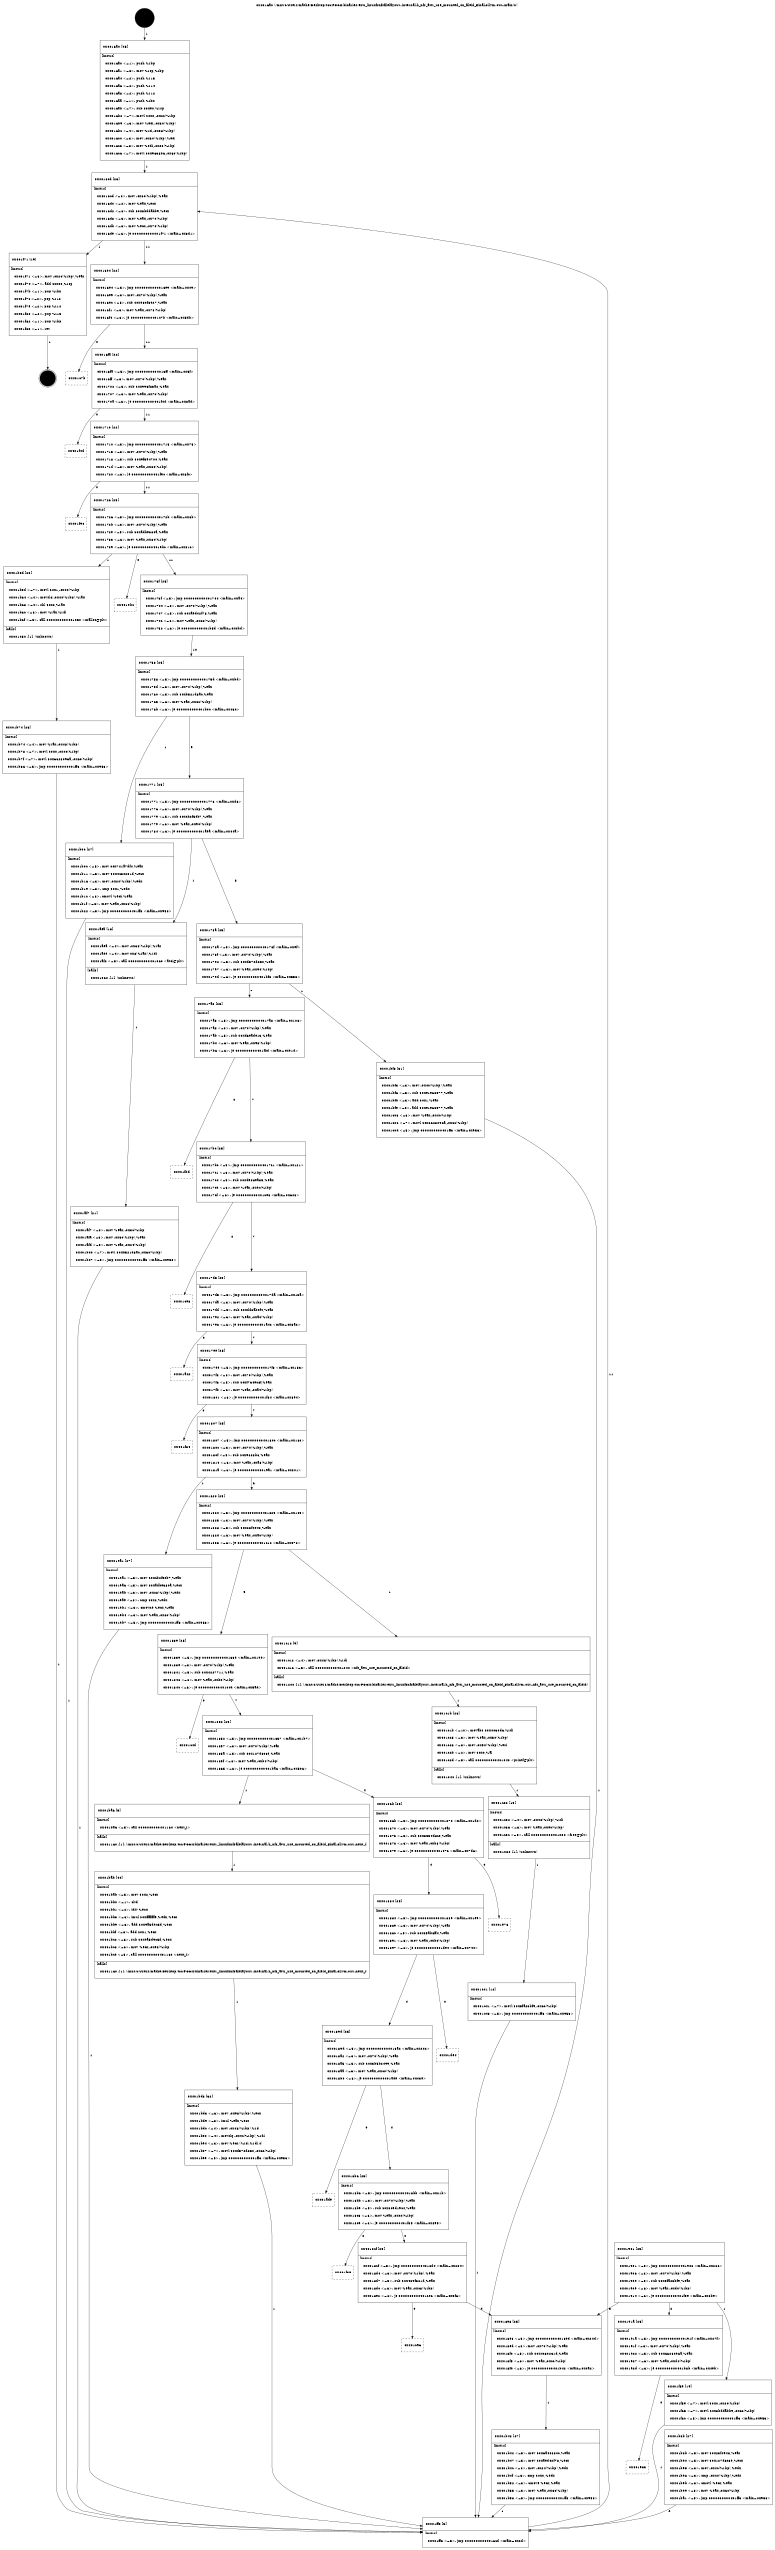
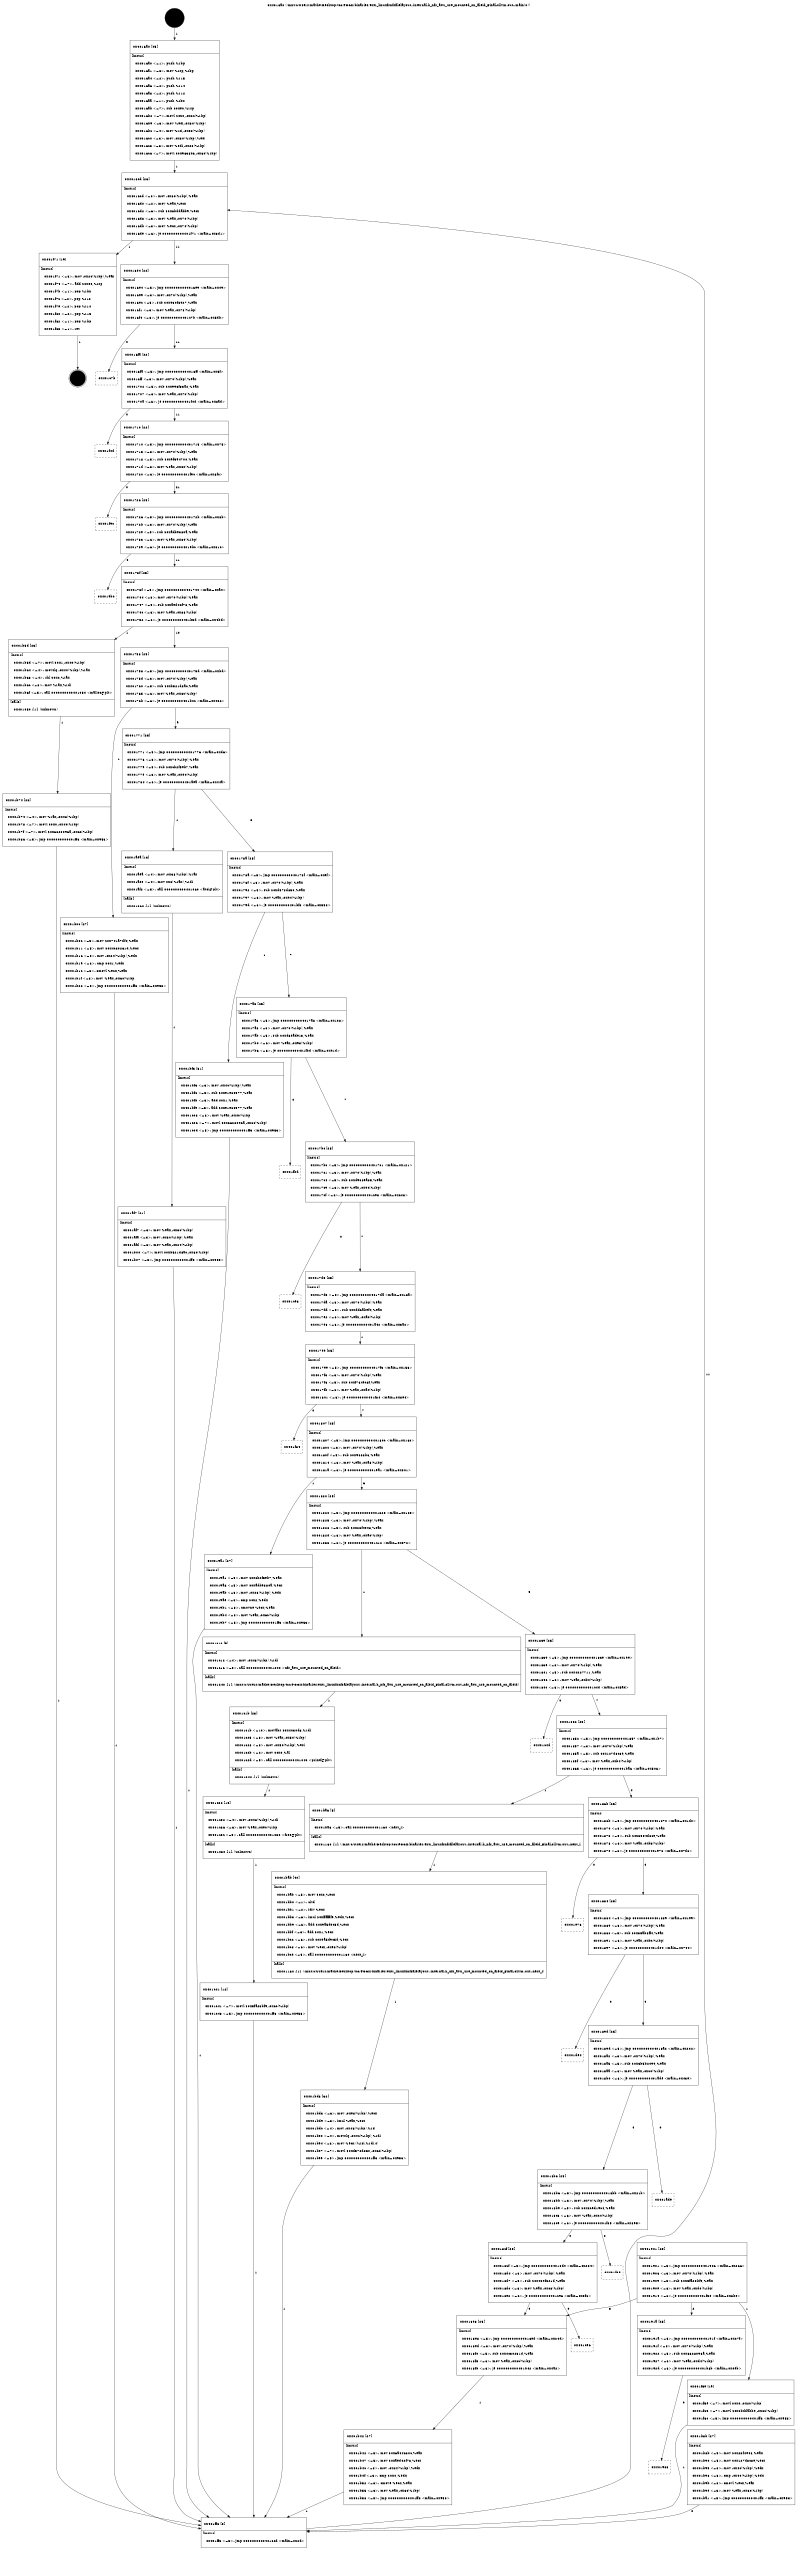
(147, 488) -> (177, 488)
(106, 559) -> (125, 633)
(182, 1374) -> none
